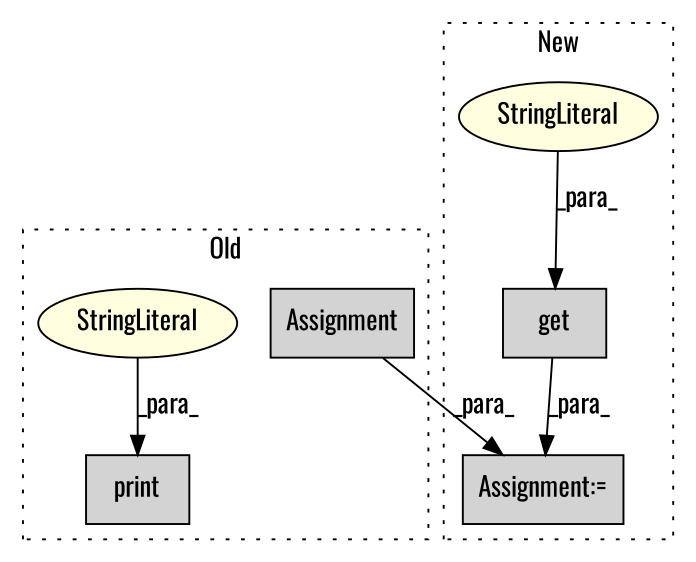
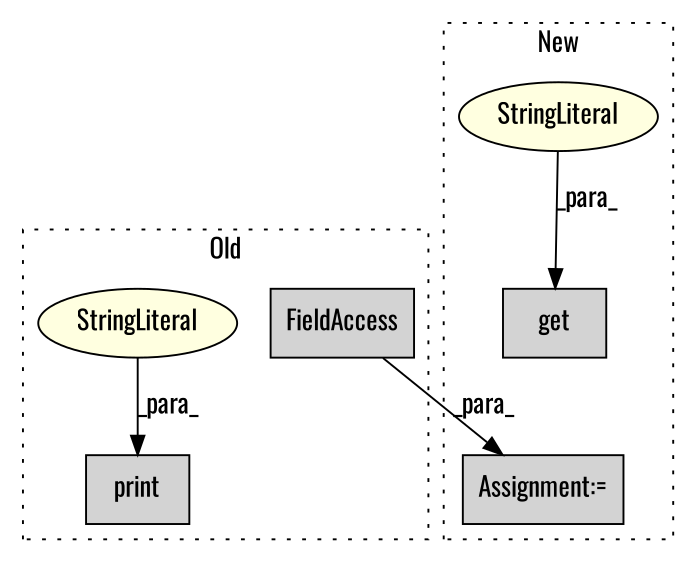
(342, 323) -> (342, 323)
(550, 397) -> none
